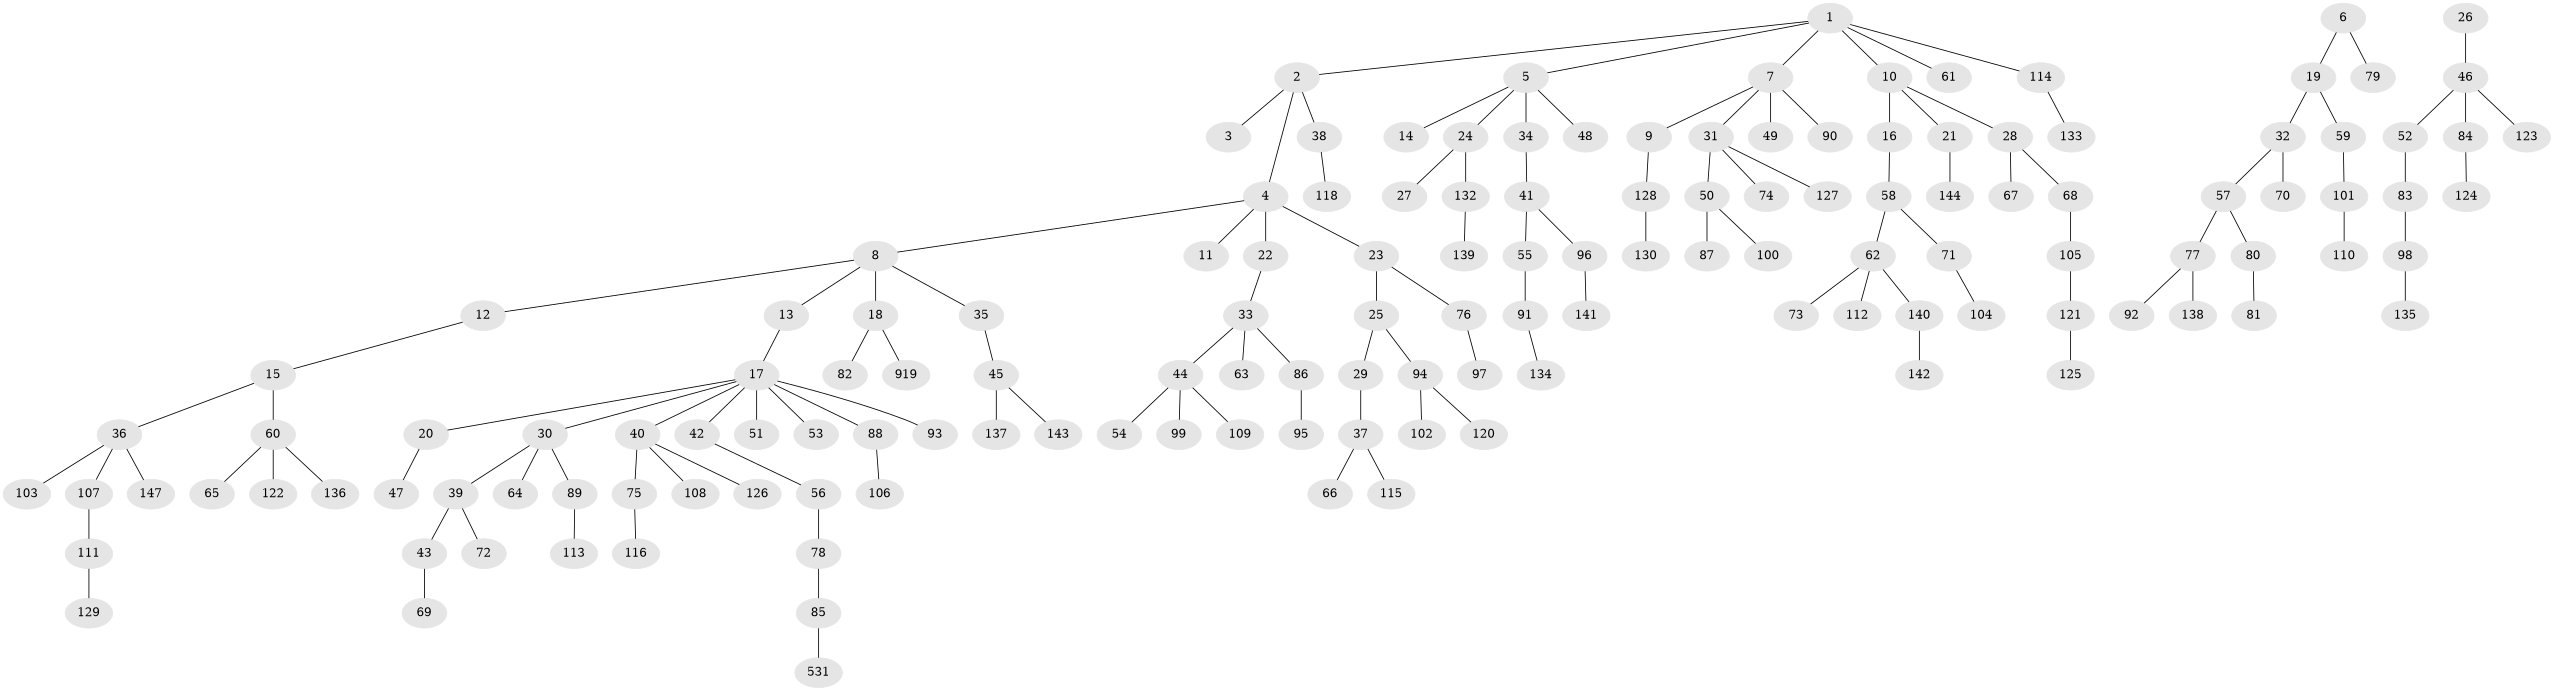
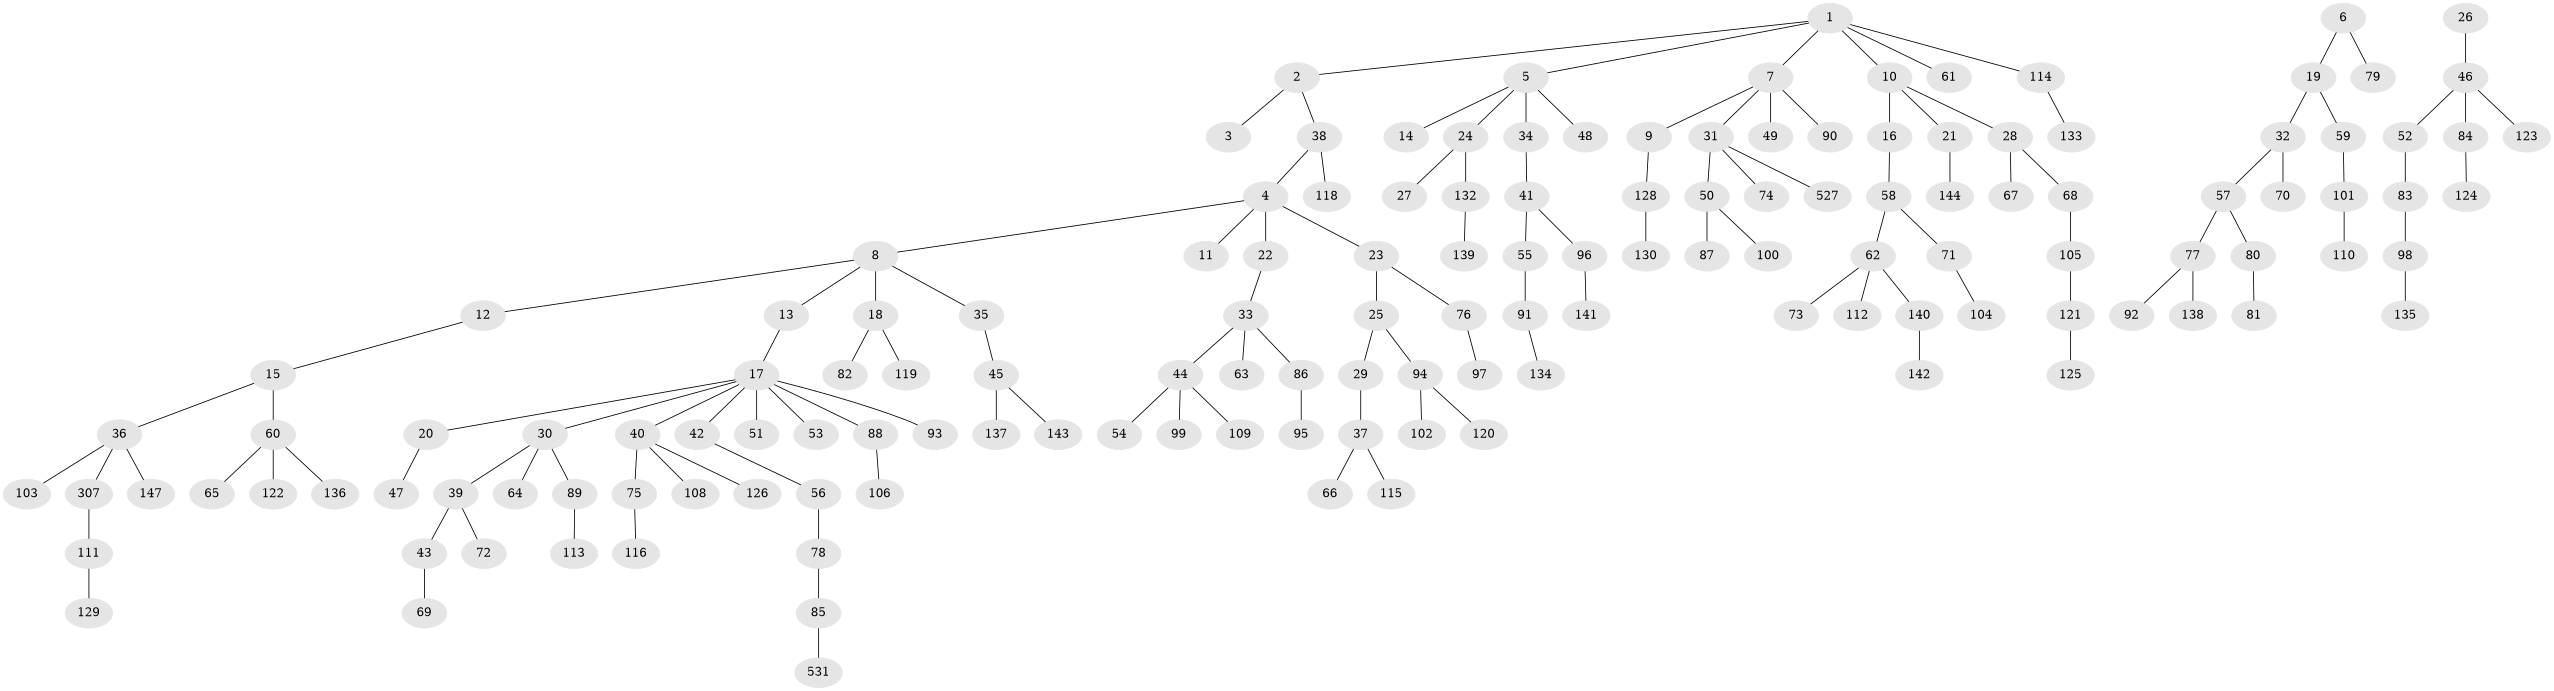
(1281, 137) -> (1293, 167)
(1828, 197) -> (1828, 197)
(906, 375) -> (906, 375)
(89, 494) -> (89, 494)
